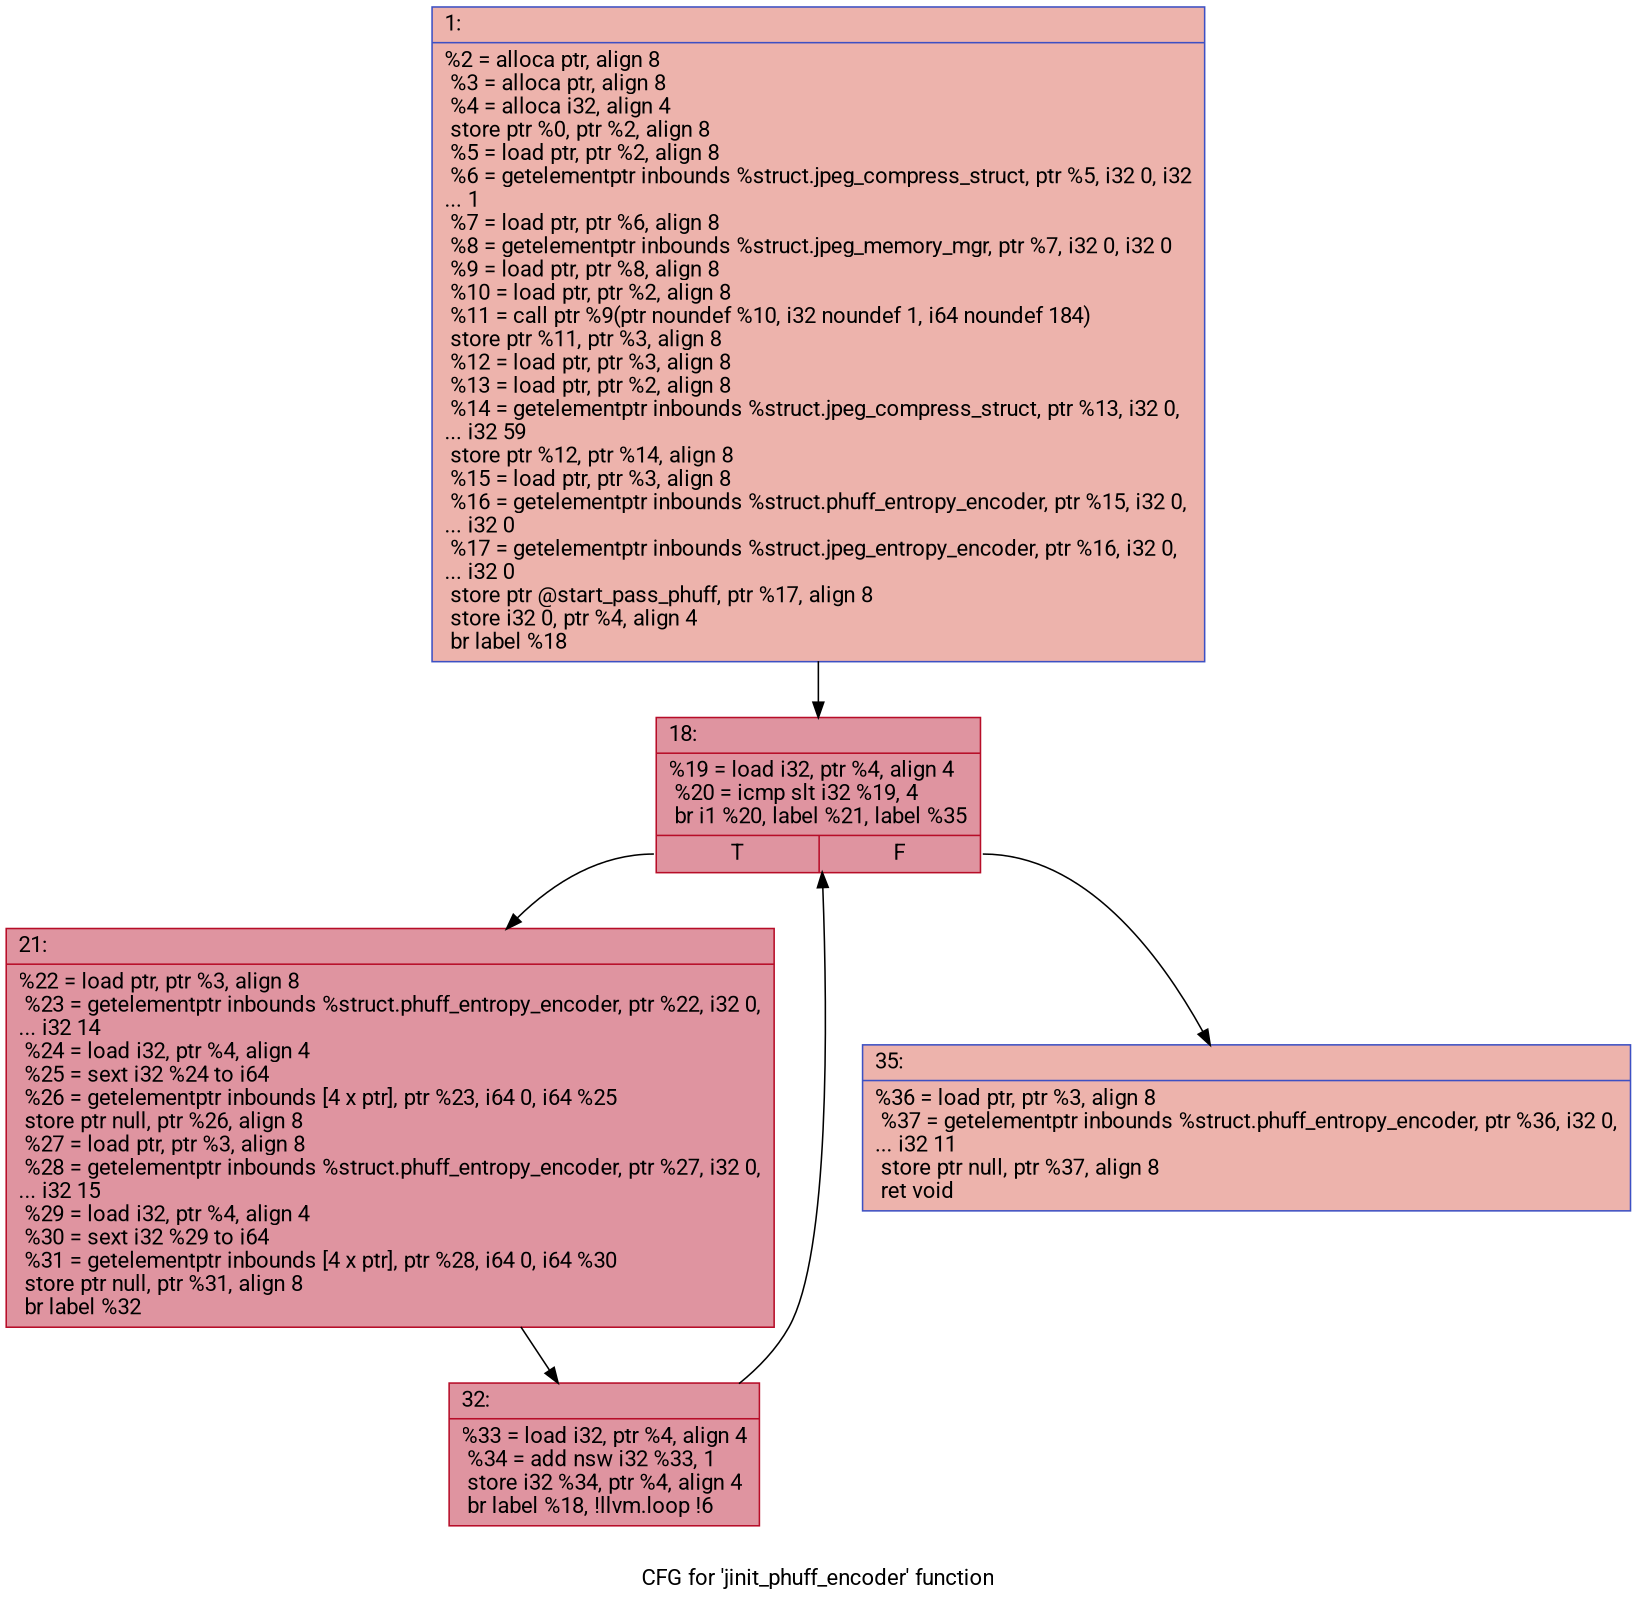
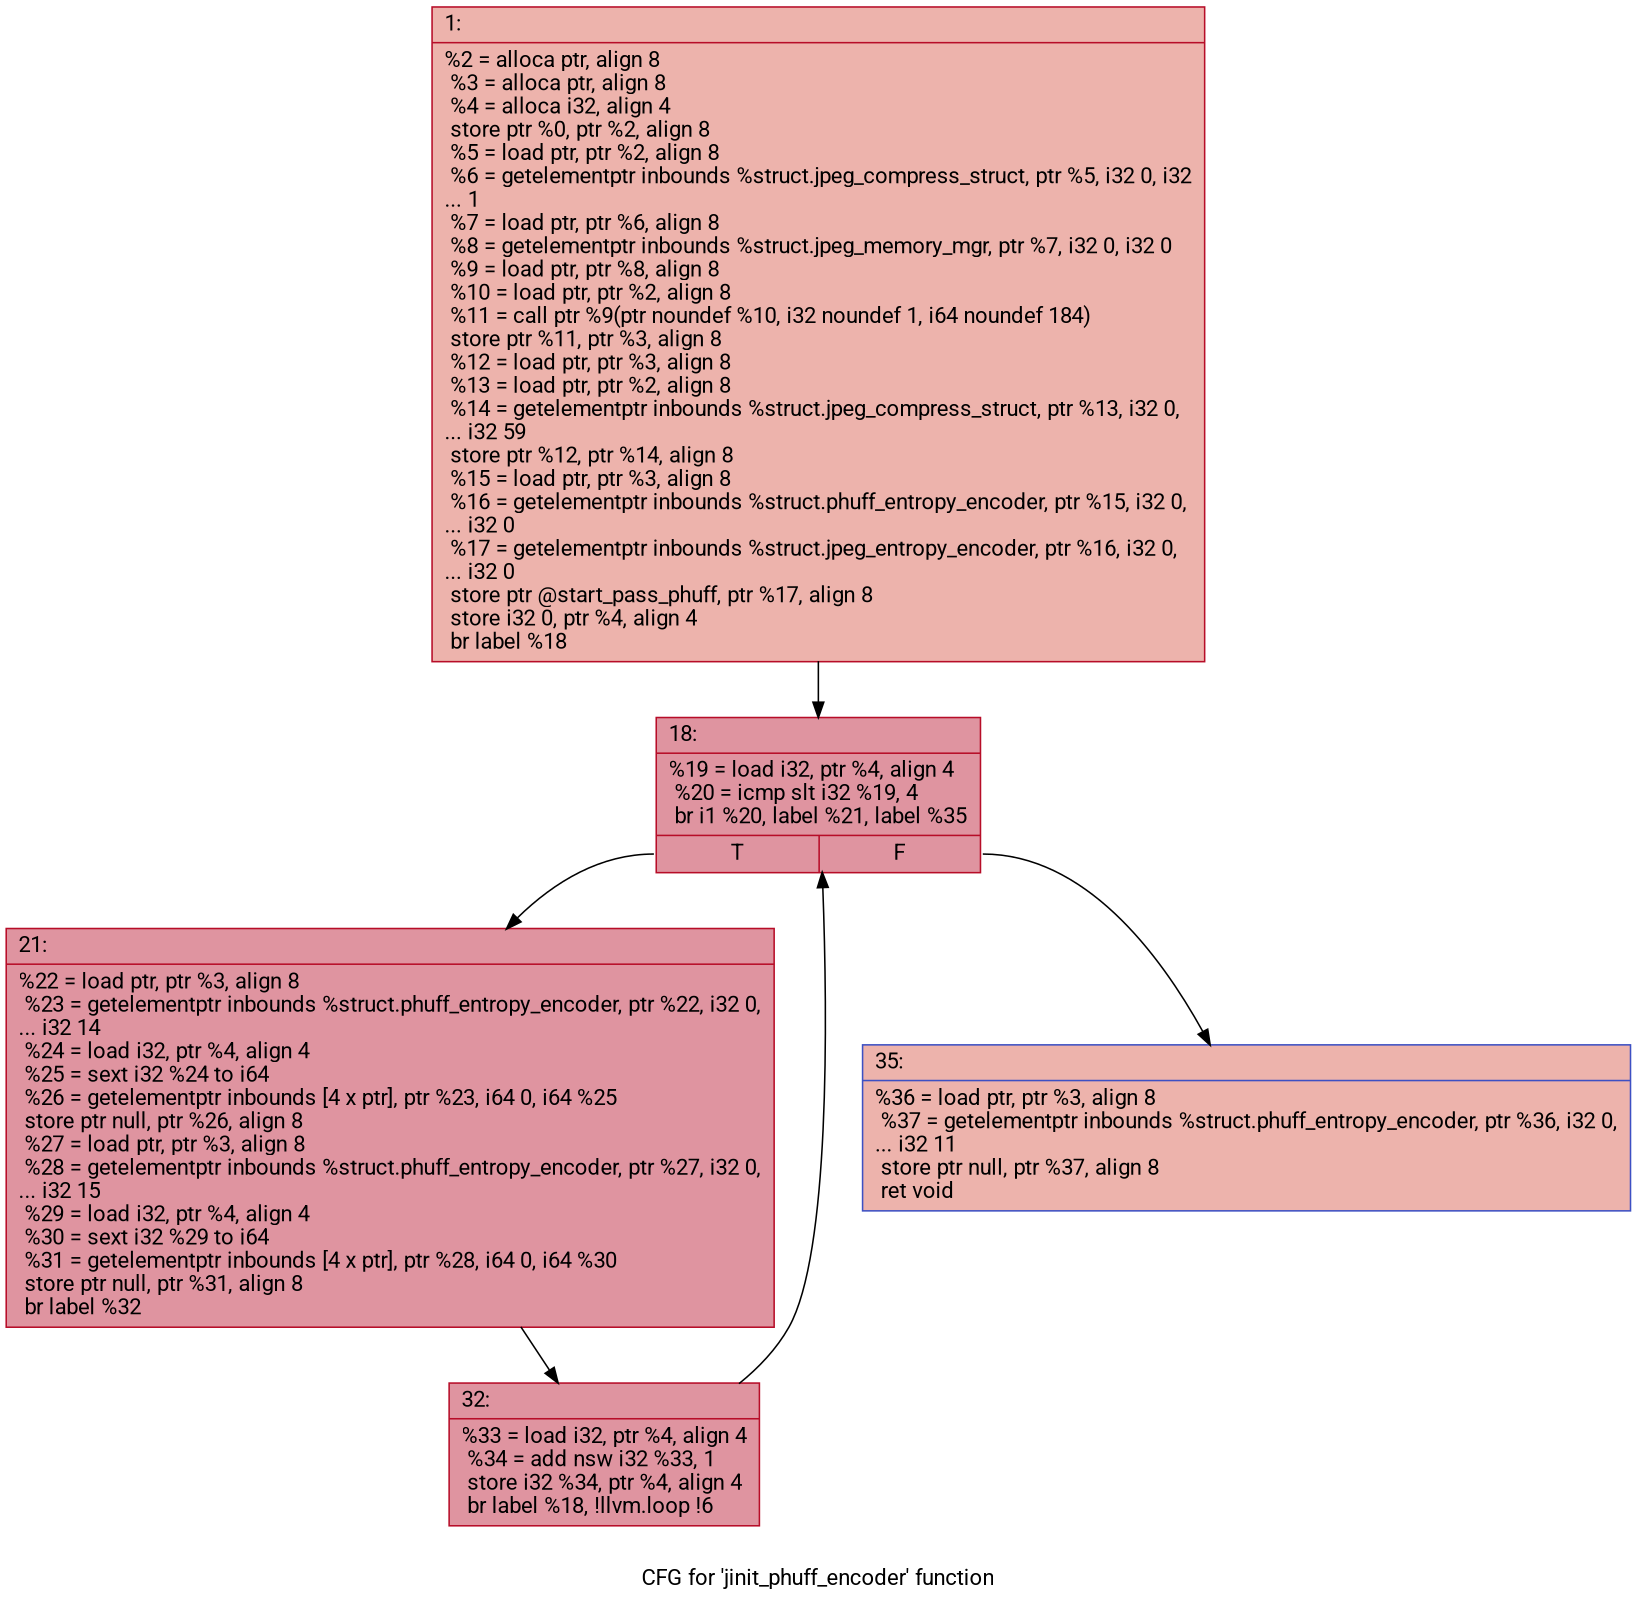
(818, 334) -> (818, 334)
